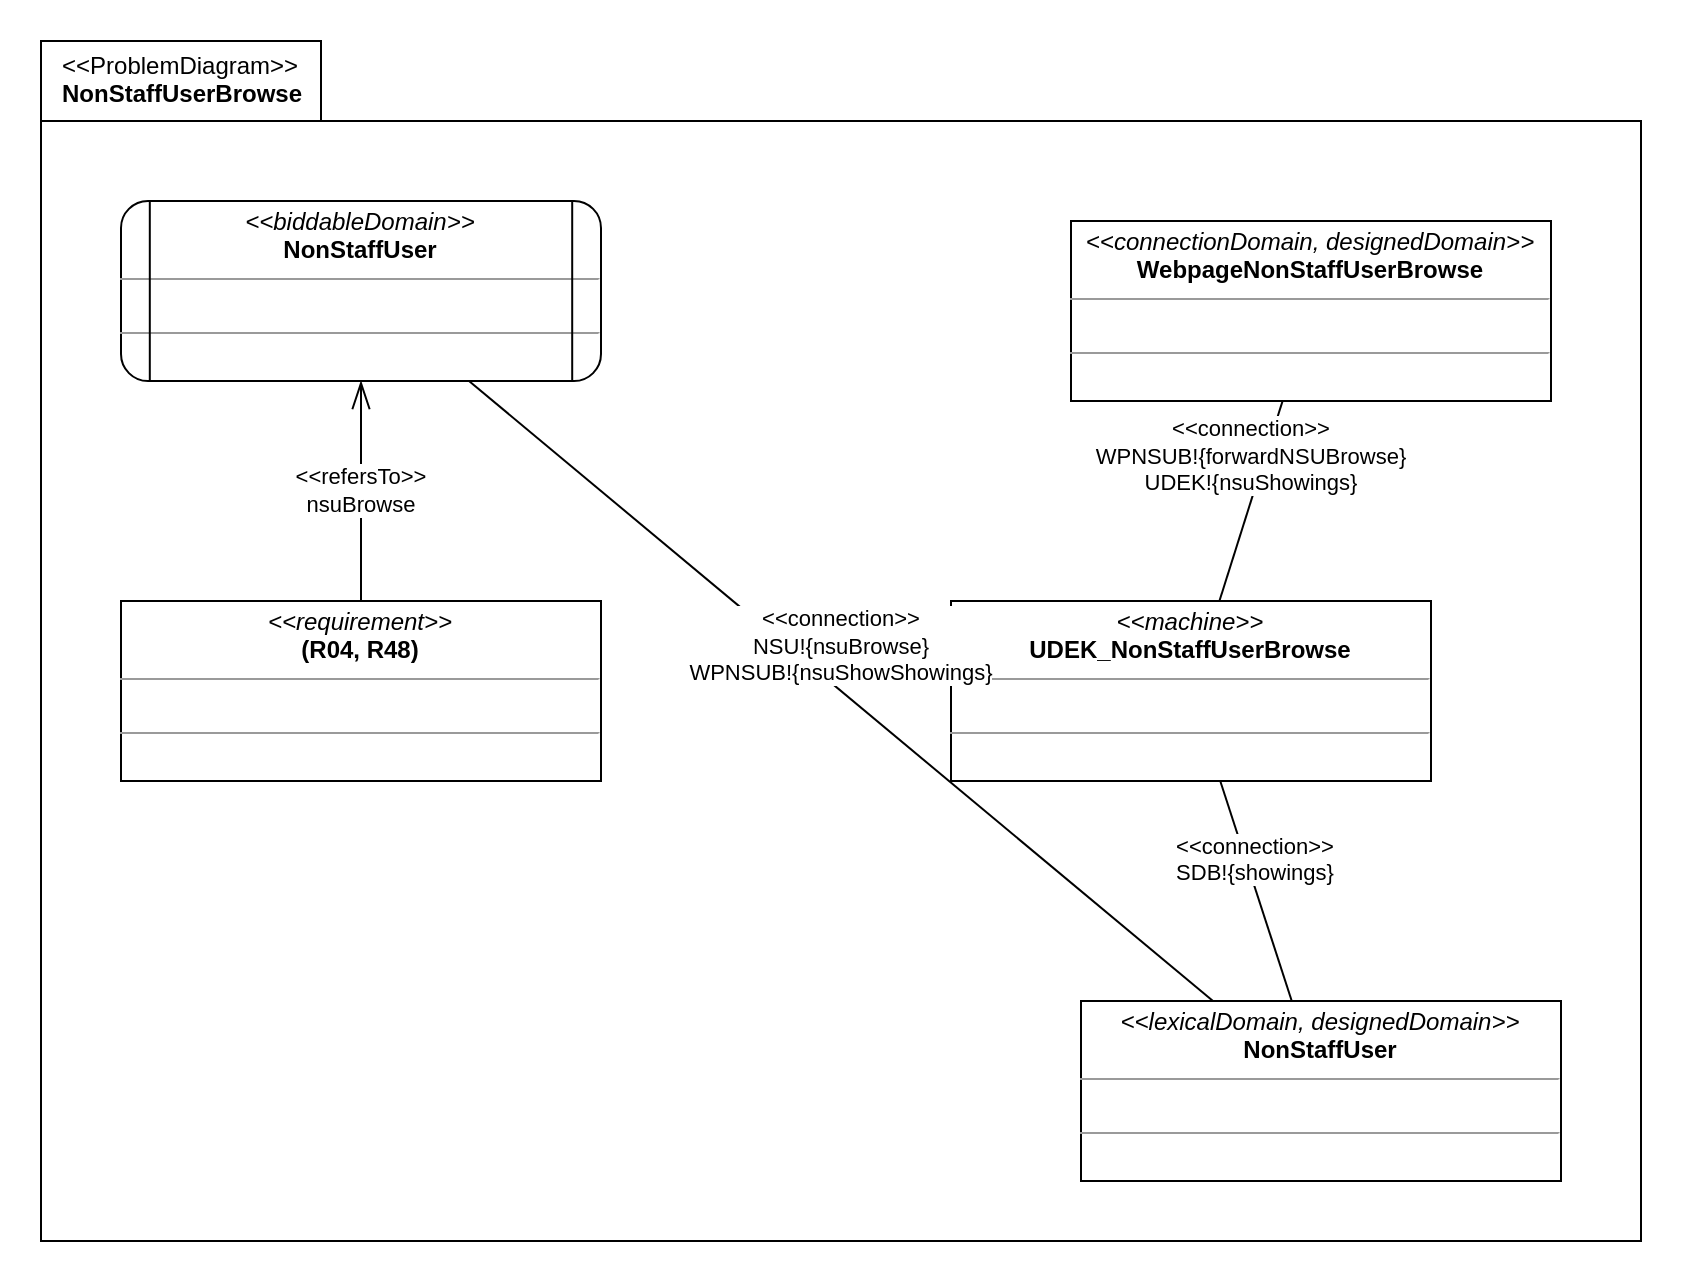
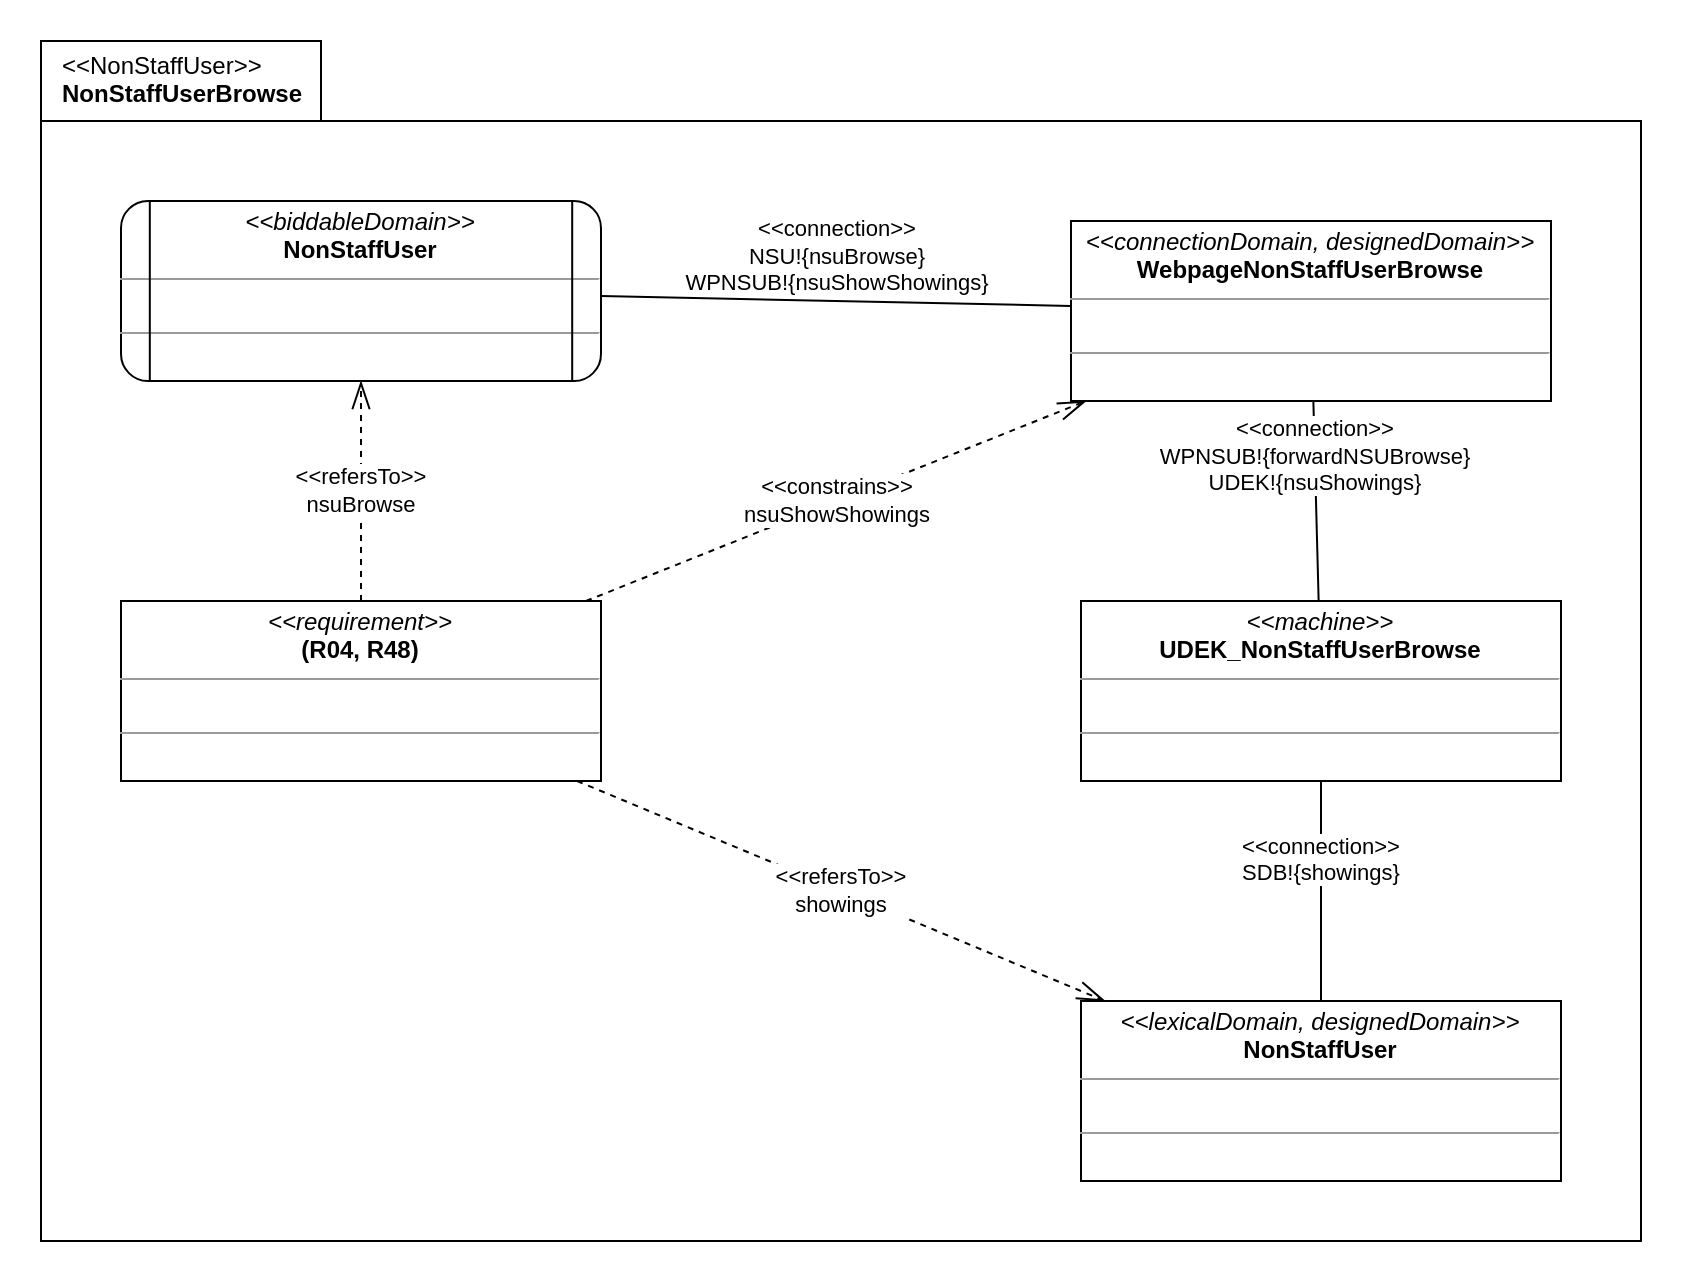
(184, 82) -> (184, 82)
none -> (991, 439)
(361, 556) -> (361, 556)
(1191, 691) -> (1321, 691)
none -> (675, 822)
(1012, 834) -> (836, 301)
